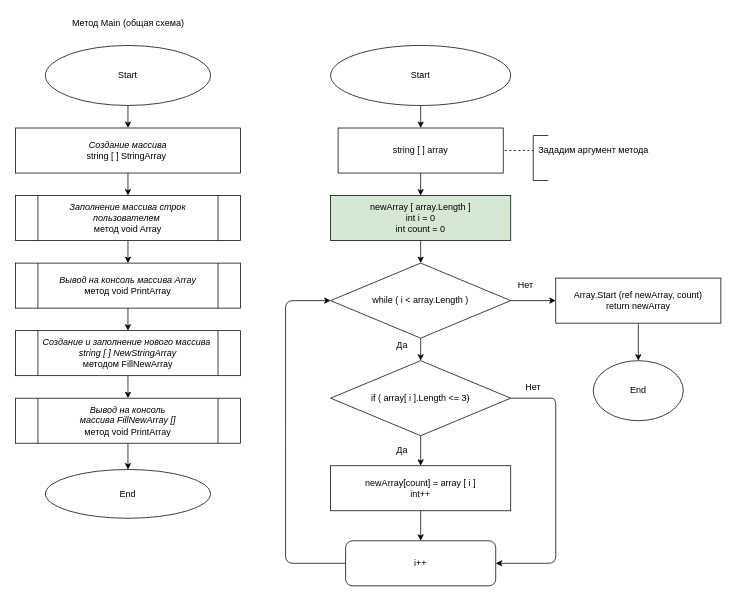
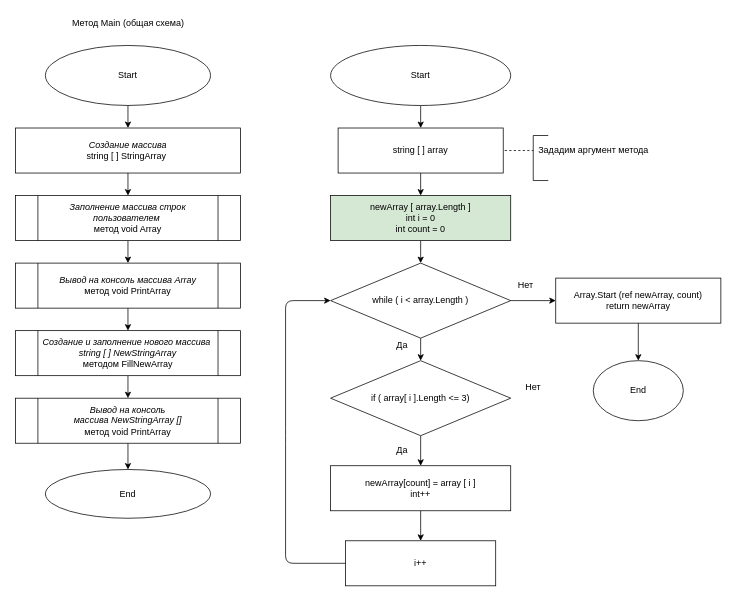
(128, 420) -> (128, 420)
(555, 486) -> none
(420, 563) -> (420, 563)
